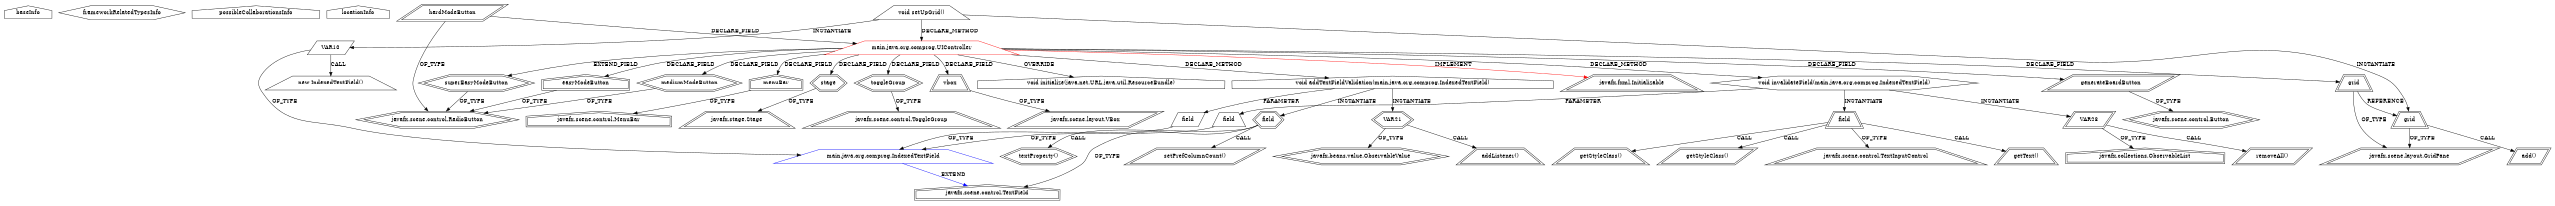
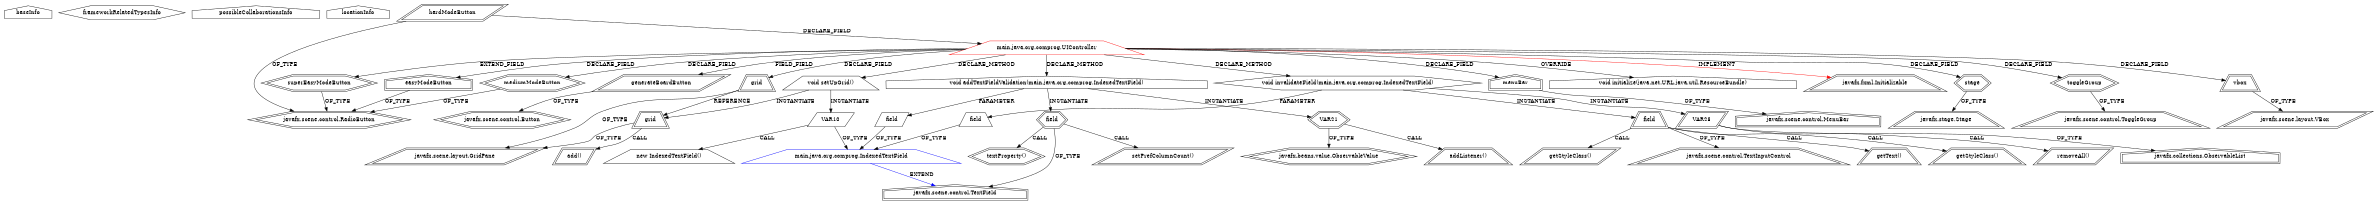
(922, 28) -> (935, 66)
(1832, 65) -> (794, 65)
